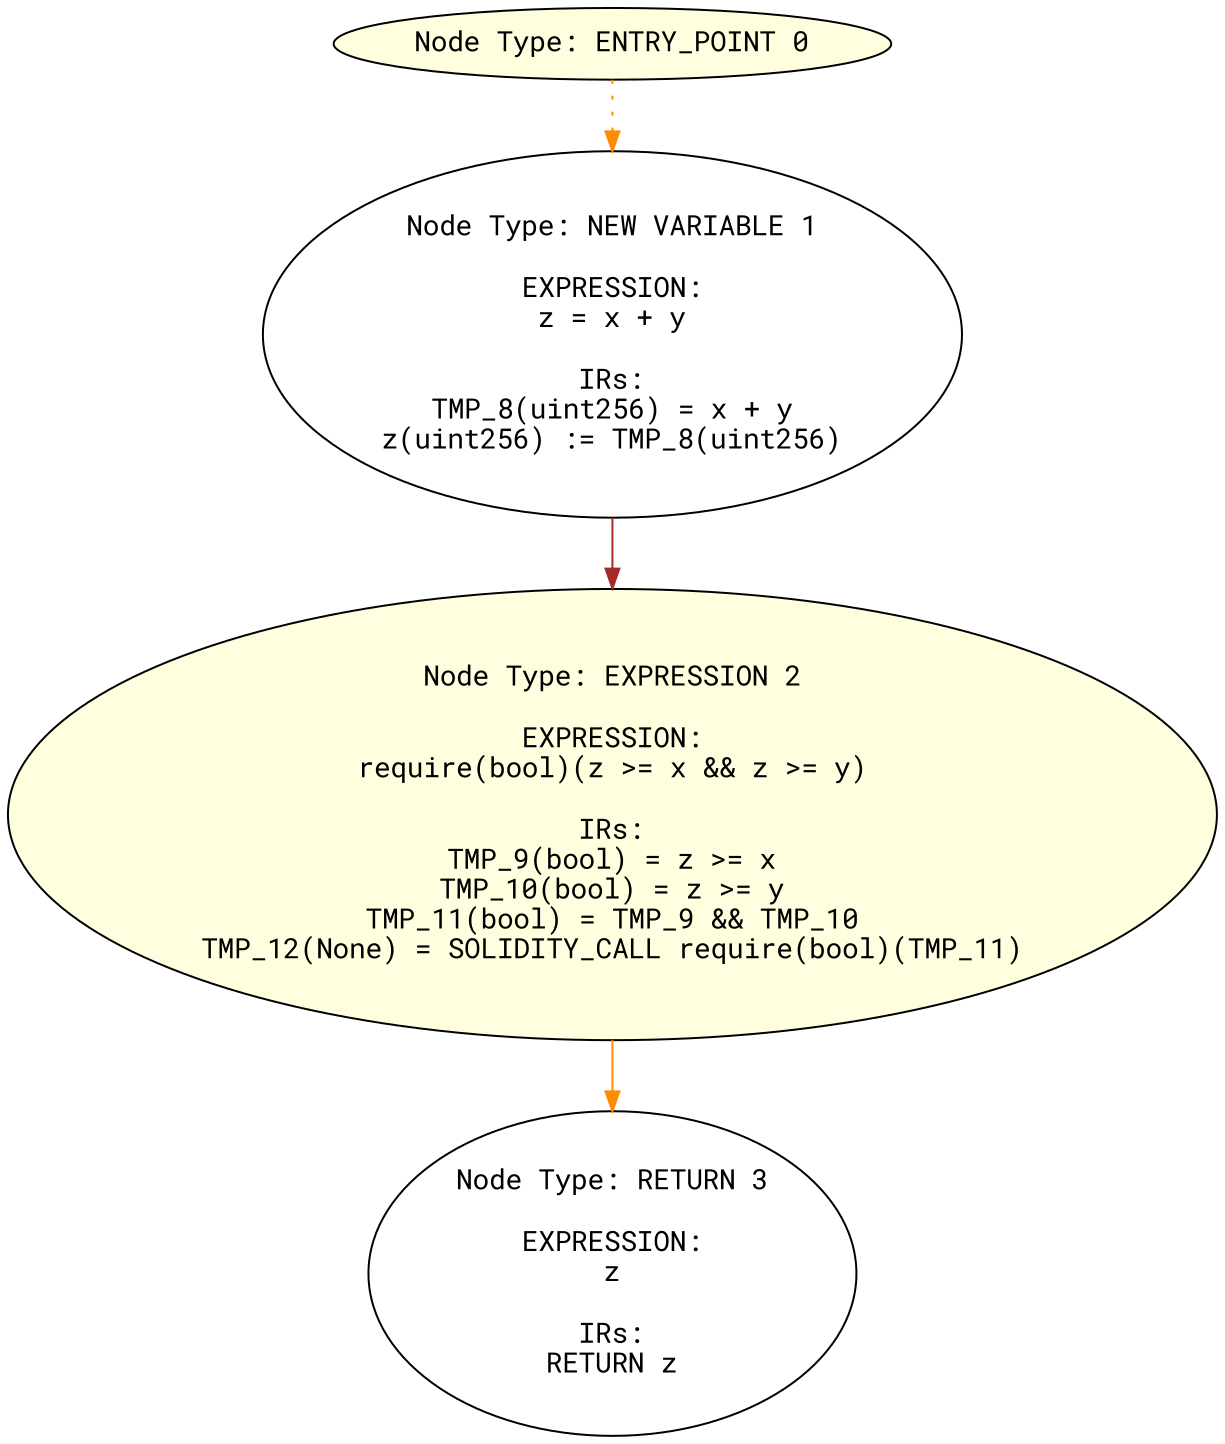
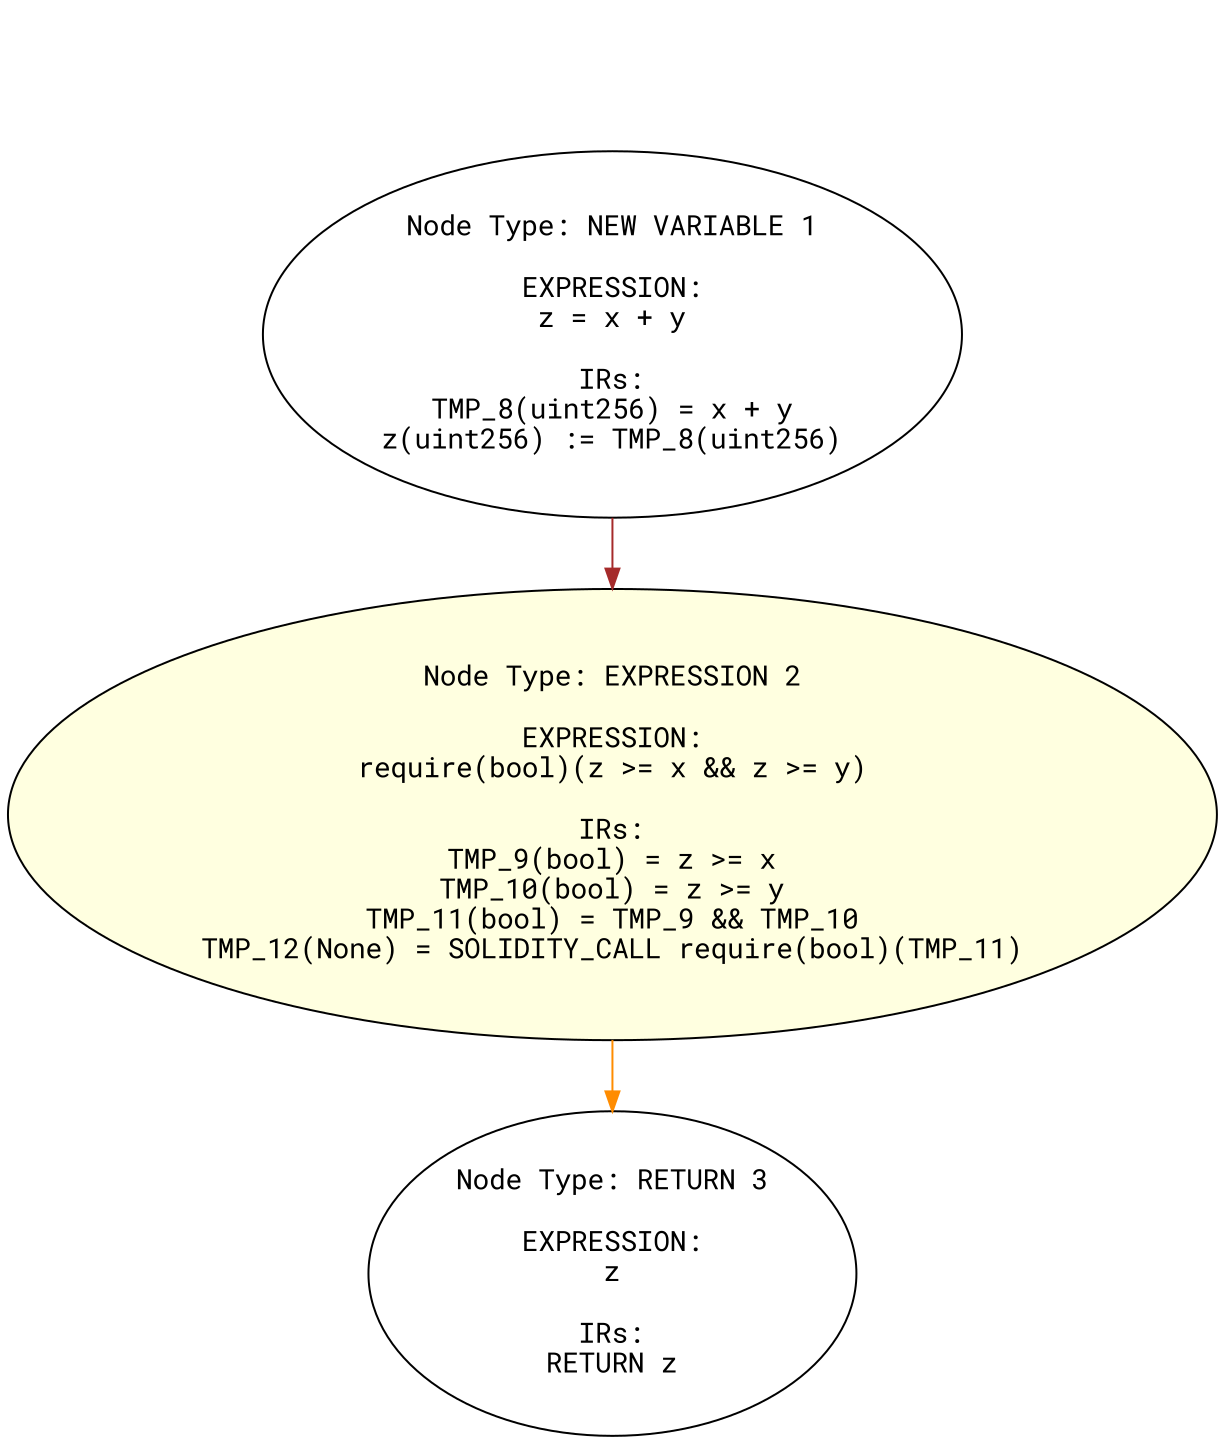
(612, 44) -> none
